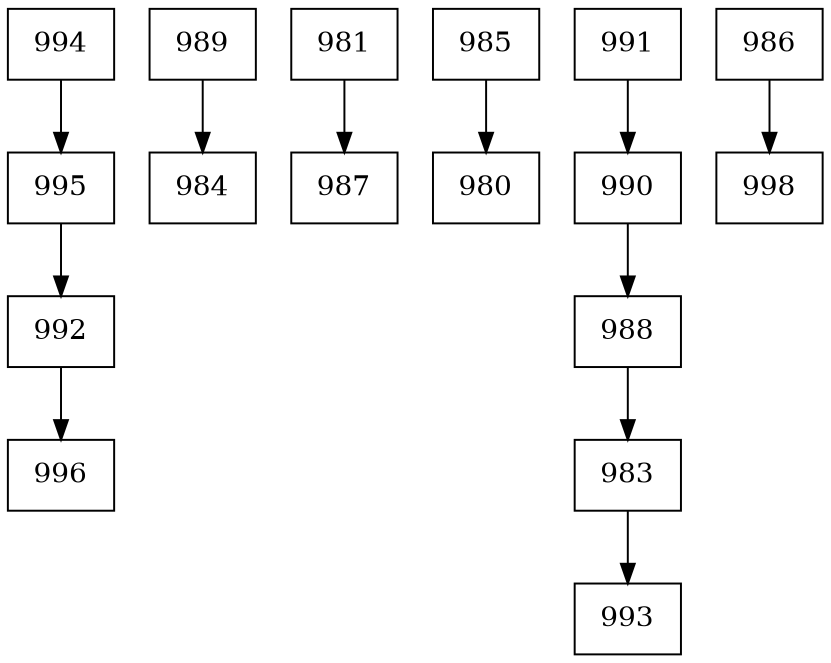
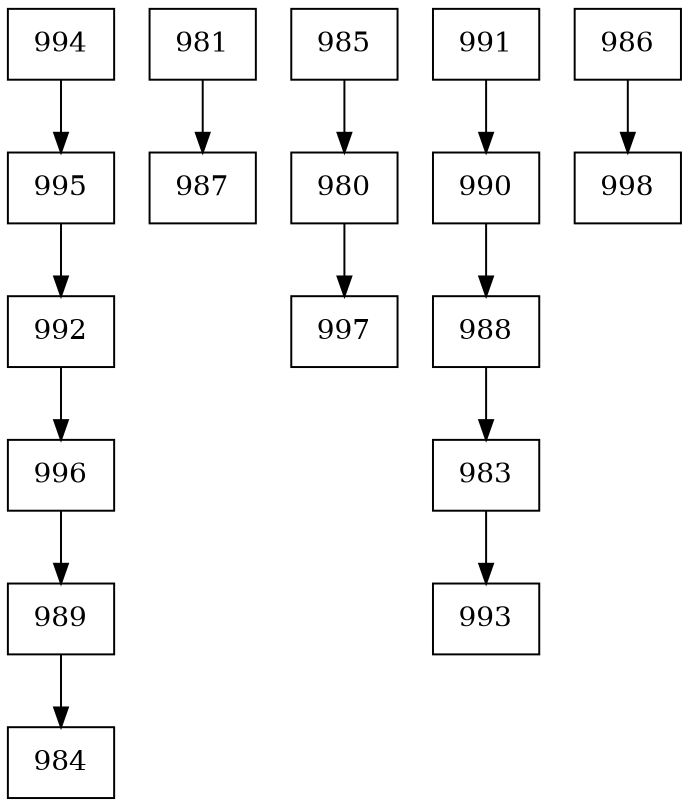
none -> (344, 332)
none -> (61, 537)
